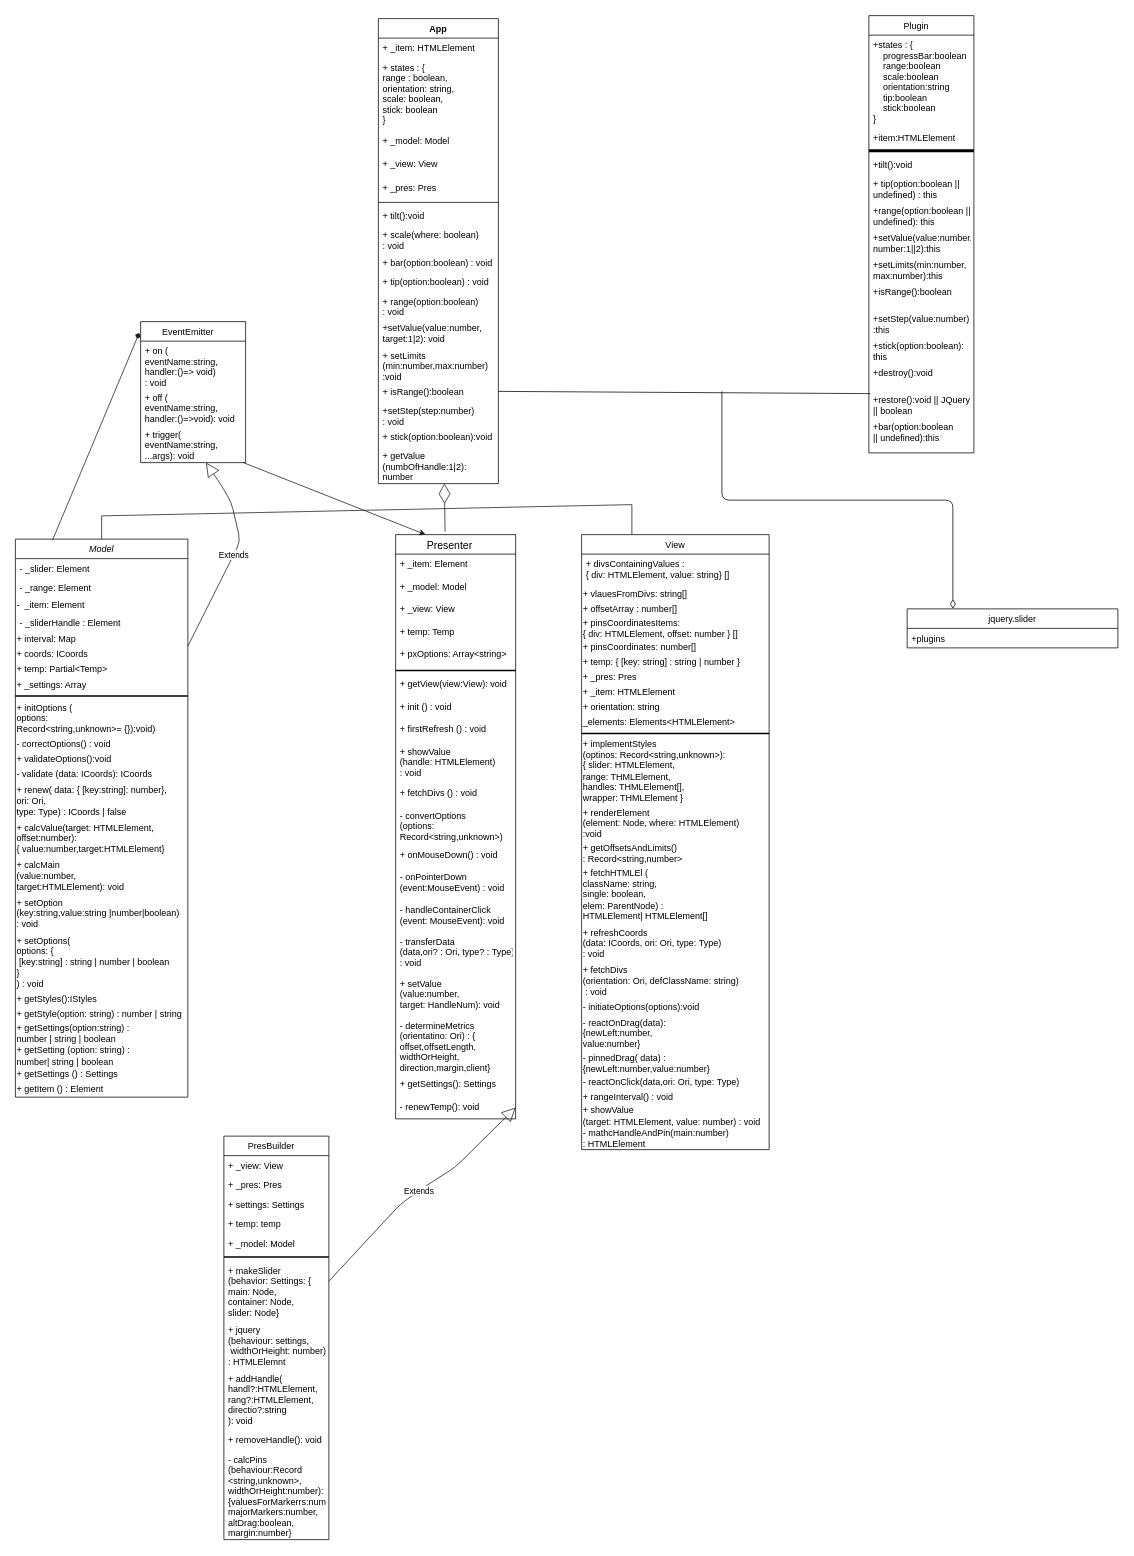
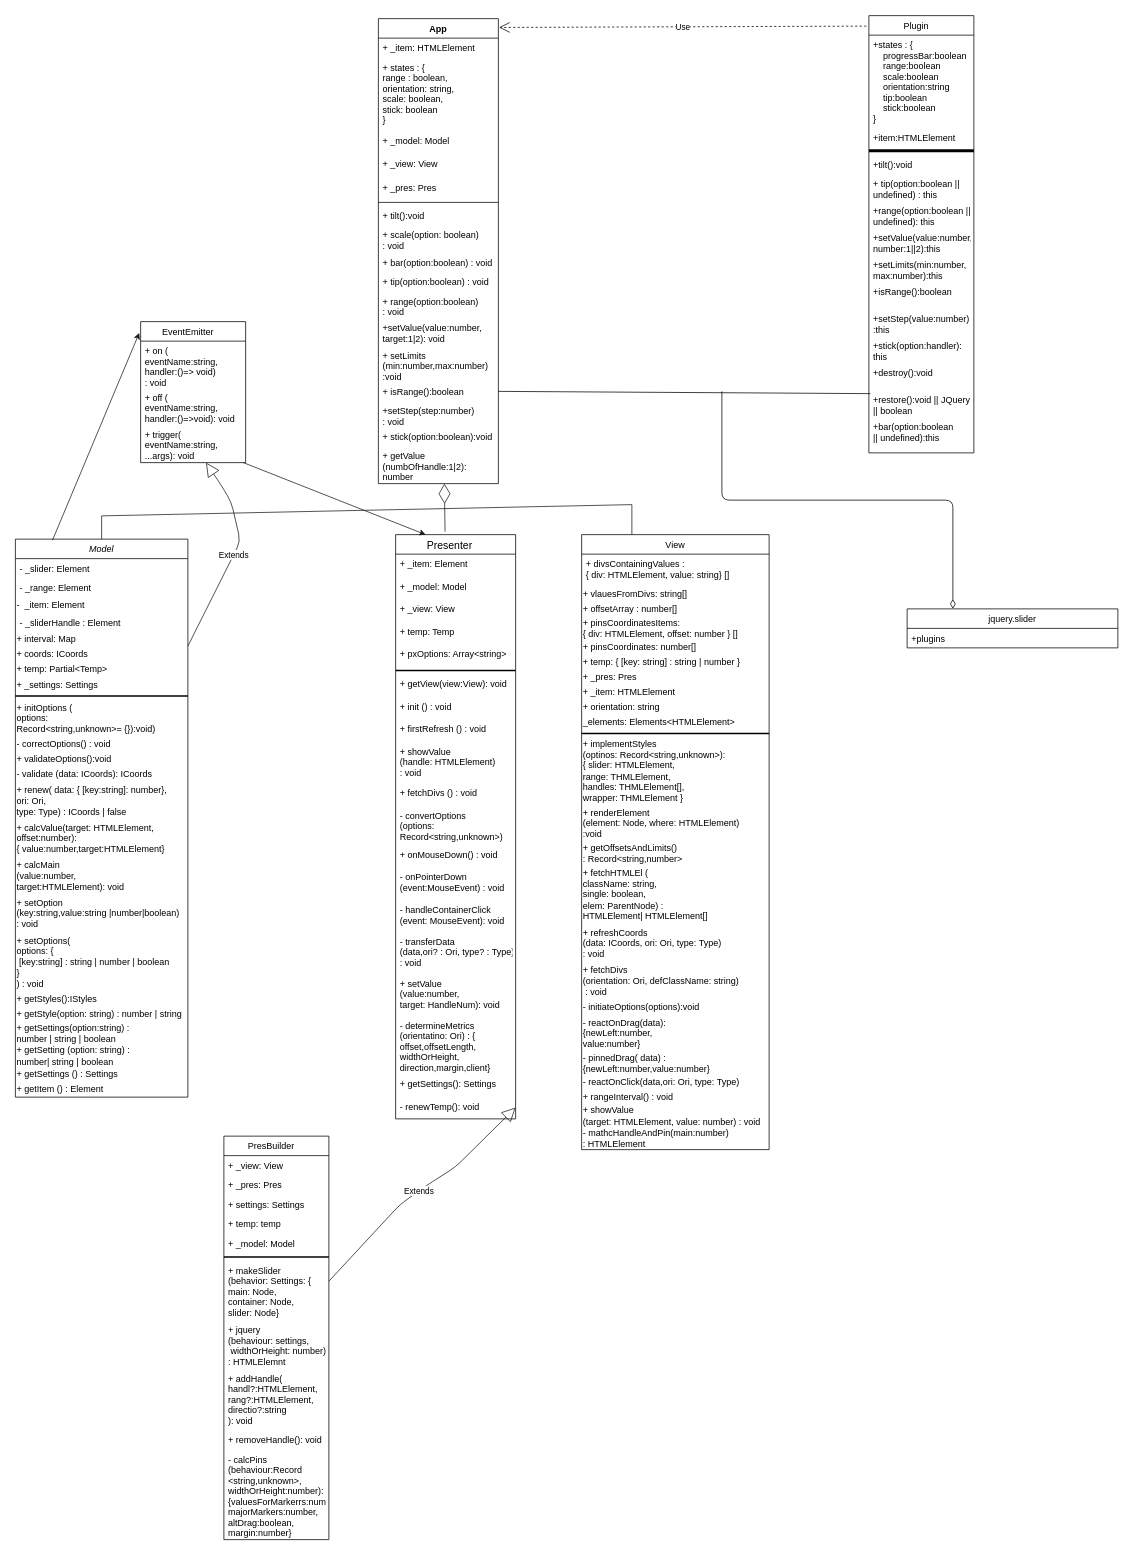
none -> (757, 26)
(435, 235) -> (436, 235)
(137, 339) -> (137, 339)
(925, 346) -> (925, 346)
(58, 684) -> (64, 684)
